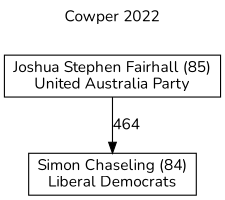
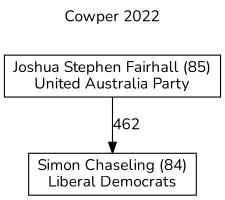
(126, 125) -> (126, 125)
